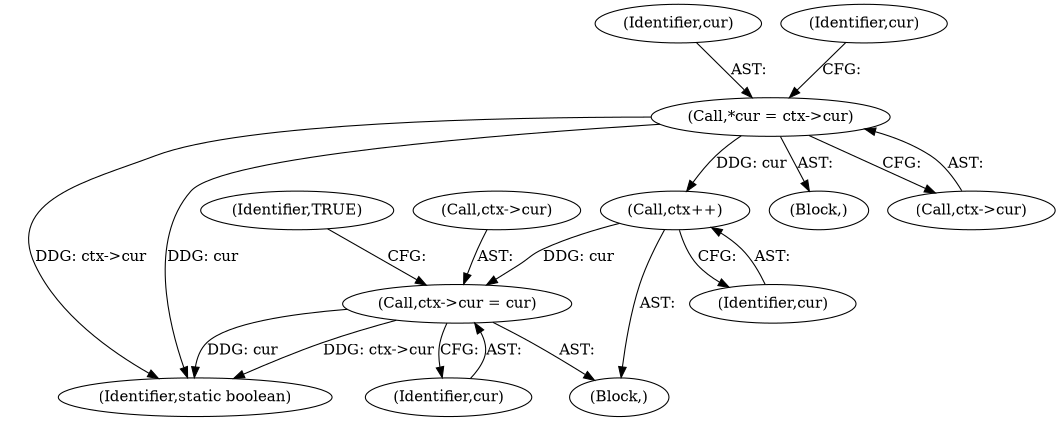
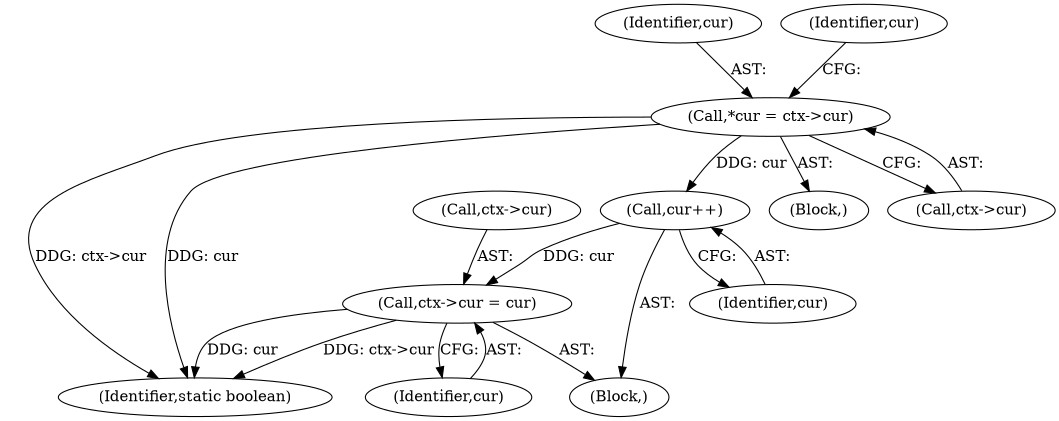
(297, 210) -> none
(675, 210) -> (675, 210)
